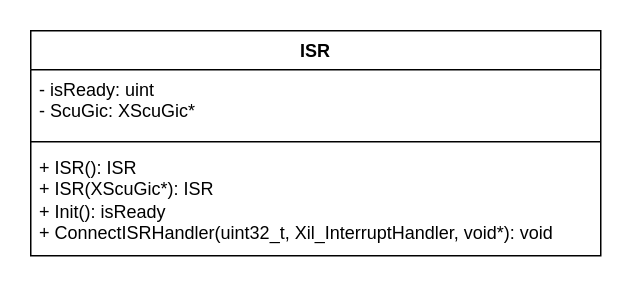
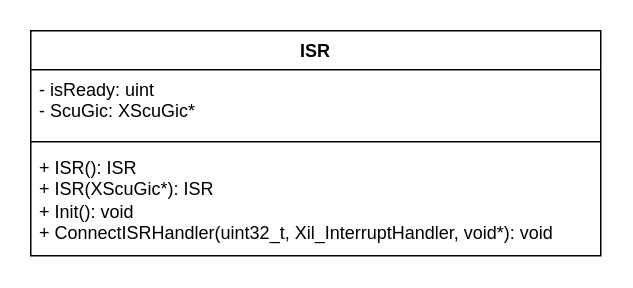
(317, 212) -> (317, 212)
